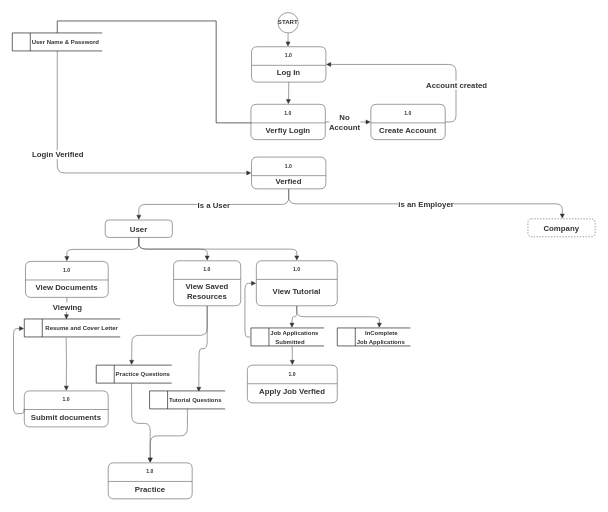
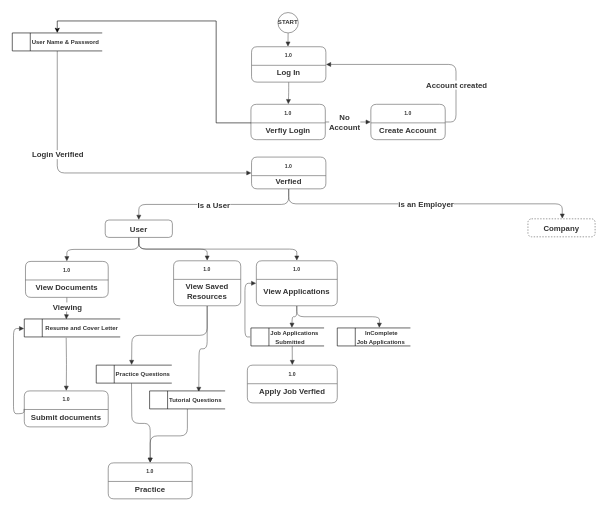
(57, 29) -> (57, 27)
(297, 293) -> (297, 293)
